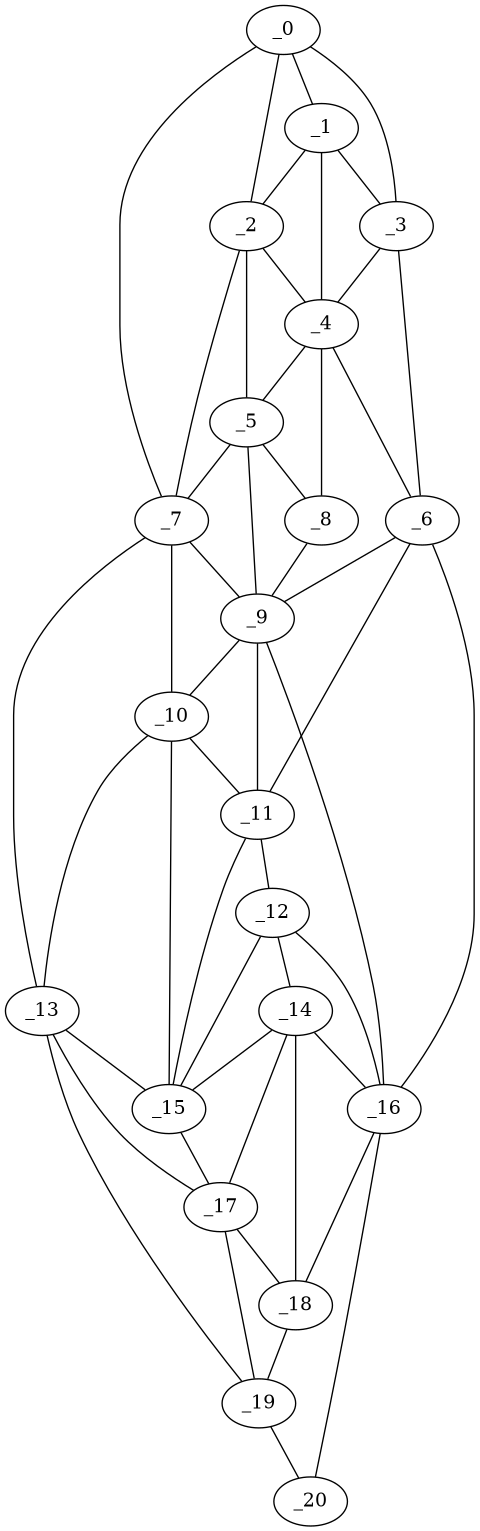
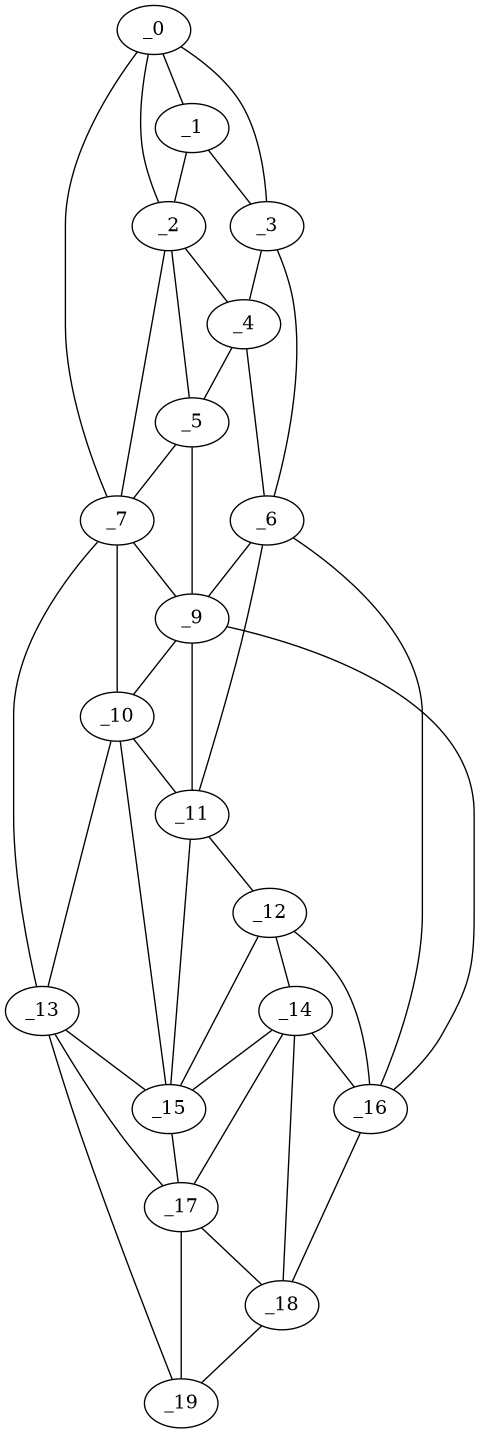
(322, 226) -> none
(322, 520) -> none
(311, 1501) -> none
